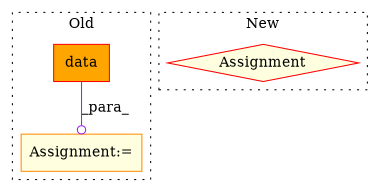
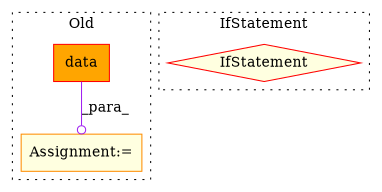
(263, 24) -> (264, 24)
(263, 63) -> (264, 63)
